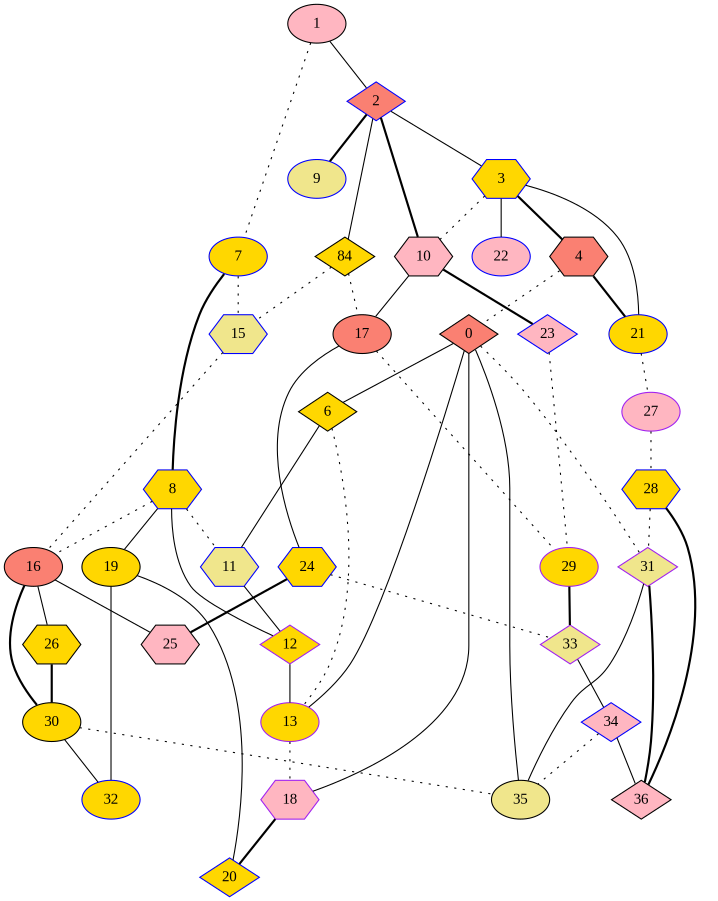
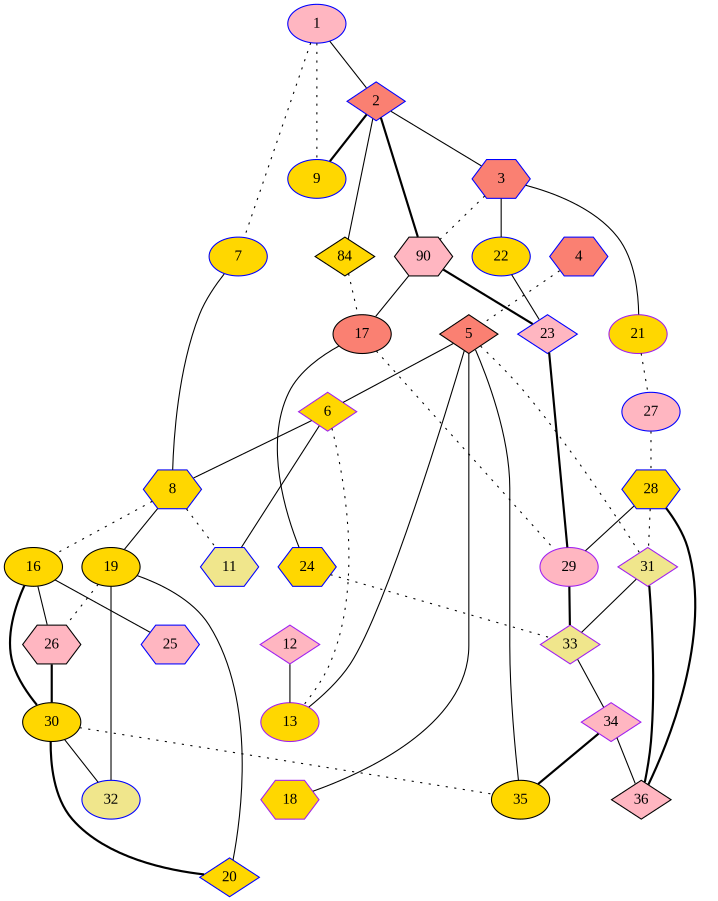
(317, 24) -> (317, 24)
none -> (317, 101)
(317, 179) -> (317, 179)
(501, 179) -> (501, 179)
(540, 218) -> none
(424, 257) -> (424, 257)
(501, 257) -> (501, 257)
(579, 257) -> (579, 257)
(609, 296) -> none
none -> (528, 302)
(238, 334) -> none
(469, 334) -> (469, 334)
(638, 334) -> (638, 334)
(184, 368) -> (184, 368)
(328, 412) -> (328, 412)
(651, 412) -> (651, 412)
(558, 450) -> (558, 450)
none -> (610, 528)
(33, 567) -> (33, 567)
(569, 567) -> (569, 567)
(196, 592) -> (253, 449)
none -> (82, 605)
(239, 606) -> none
(262, 609) -> none
(52, 645) -> (52, 645)
(170, 645) -> (170, 645)
(290, 645) -> (290, 645)
(586, 688) -> (609, 606)
(611, 722) -> (611, 722)
(290, 754) -> none
(568, 759) -> (568, 759)
(111, 800) -> (111, 800)
(290, 800) -> (290, 800)
(521, 800) -> (521, 800)
(257, 842) -> (97, 840)
